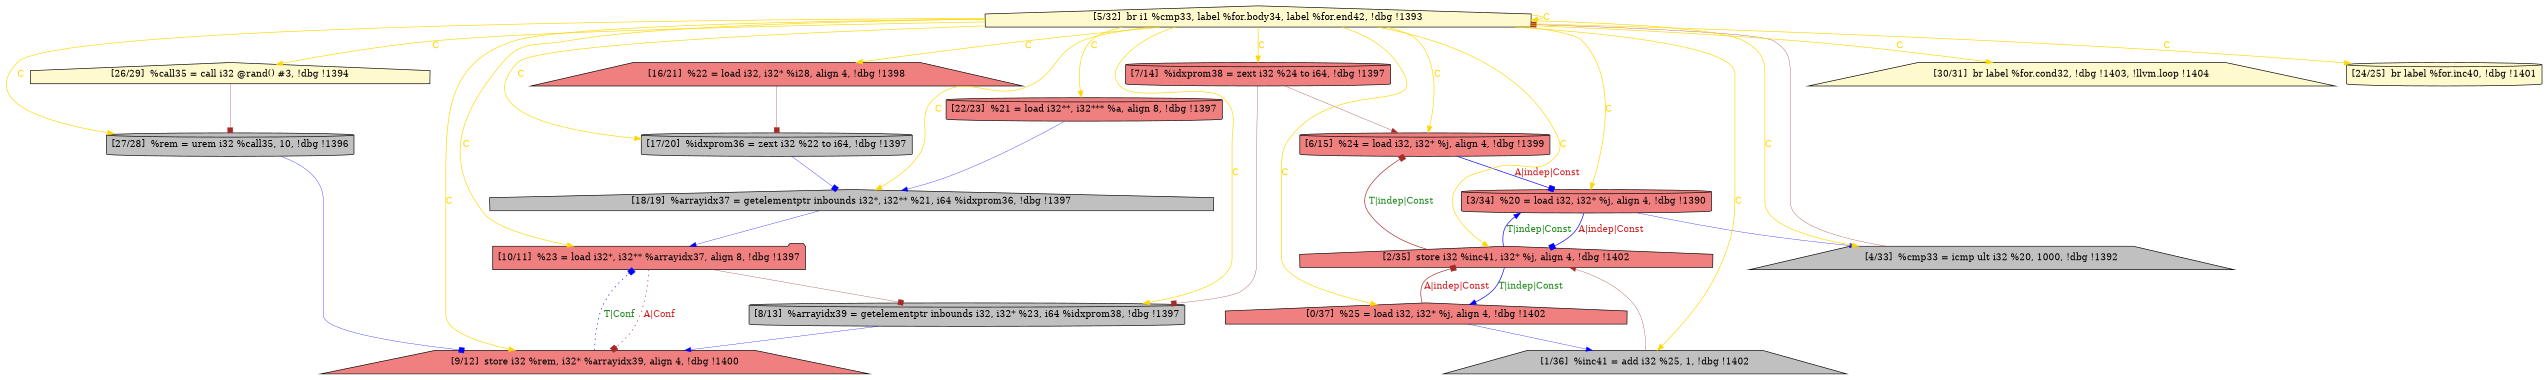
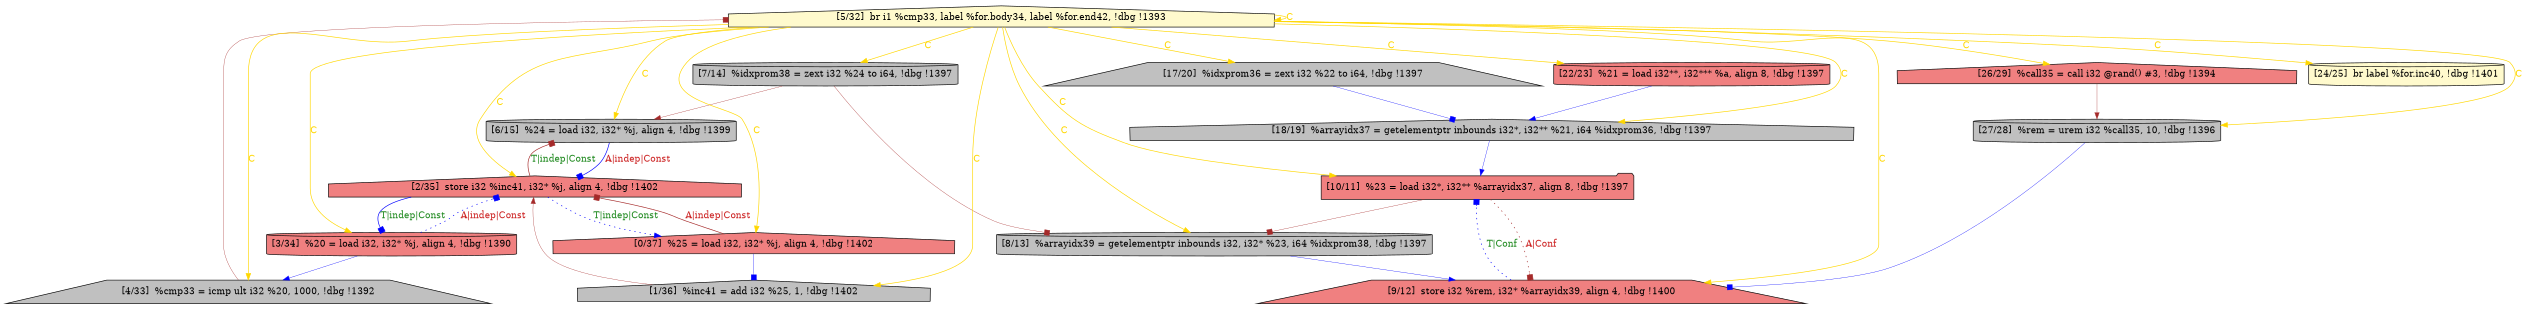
(230, 74) -> (2097, 74)
(777, 74) -> none
(1258, 74) -> (826, 74)
(2072, 74) -> none
(230, 105) -> (2097, 98)
(777, 145) -> (1293, 74)
(1425, 145) -> (611, 131)
(1503, 172) -> (601, 162)
(1504, 230) -> (388, 206)
(1574, 233) -> (456, 214)
(1495, 288) -> (599, 222)
(1527, 337) -> (754, 264)
(1645, 362) -> (754, 292)
